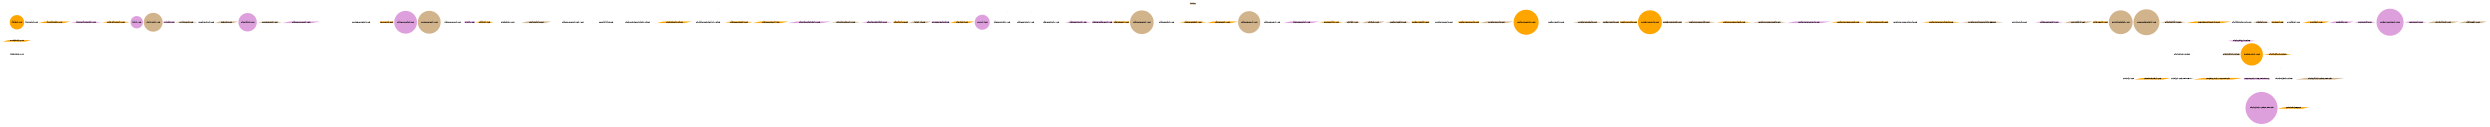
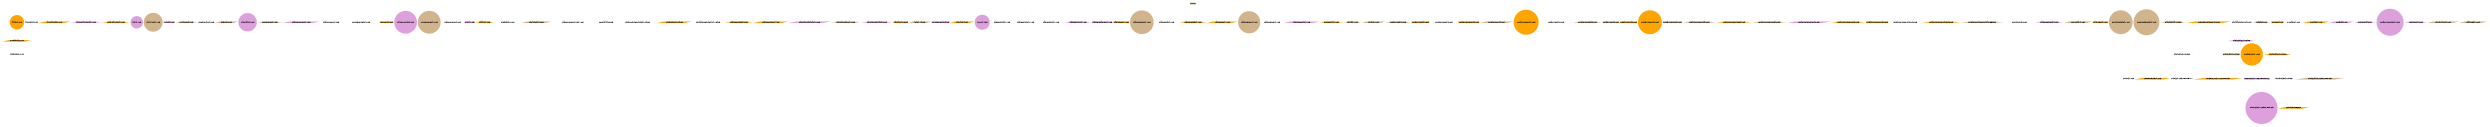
none -> (331, 22)
